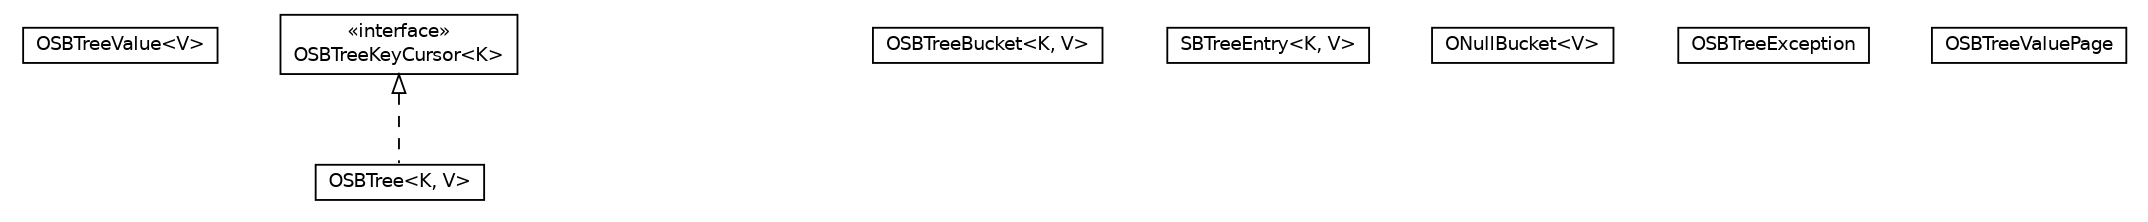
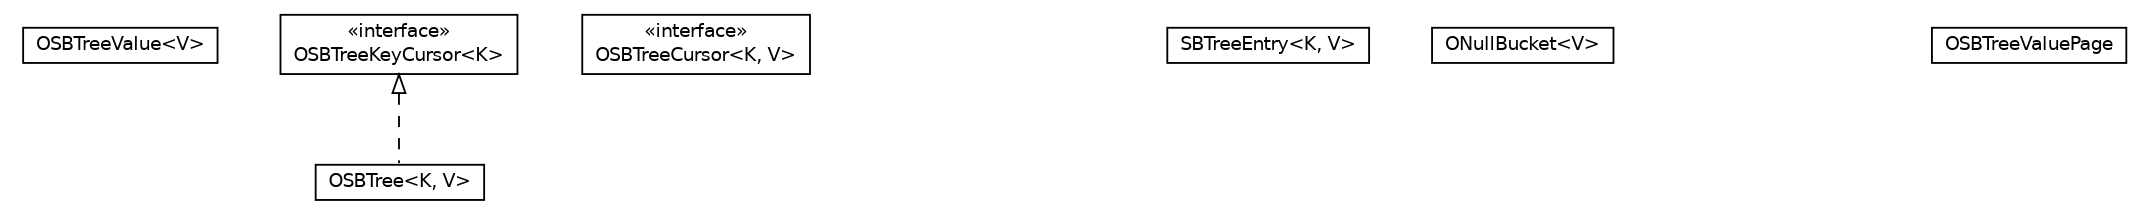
none -> (695, 44)
(988, 44) -> none
(1773, 44) -> none
